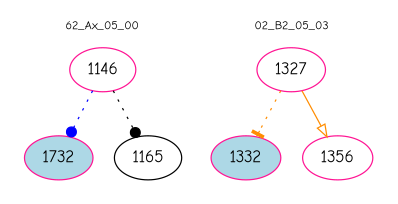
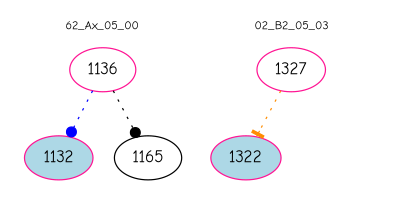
(103, 70) -> (103, 70)
(59, 158) -> (59, 158)
(246, 158) -> (246, 158)
(338, 158) -> none
